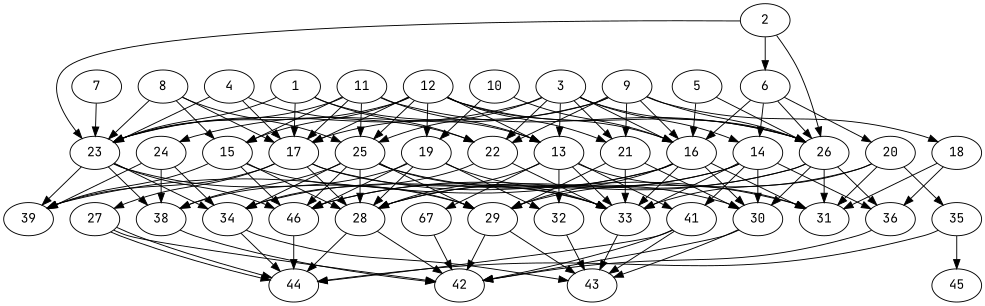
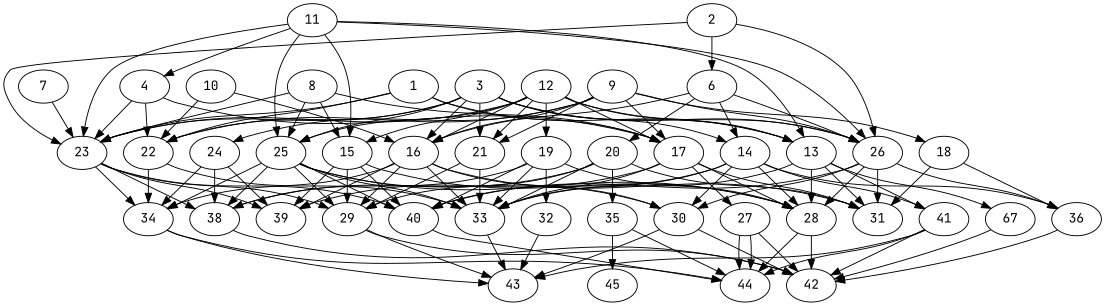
(697, 87) -> none
(331, 117) -> (214, 56)
(464, 117) -> (188, 111)
(559, 179) -> none
(687, 184) -> none
none -> (418, 186)
(294, 219) -> (414, 219)
